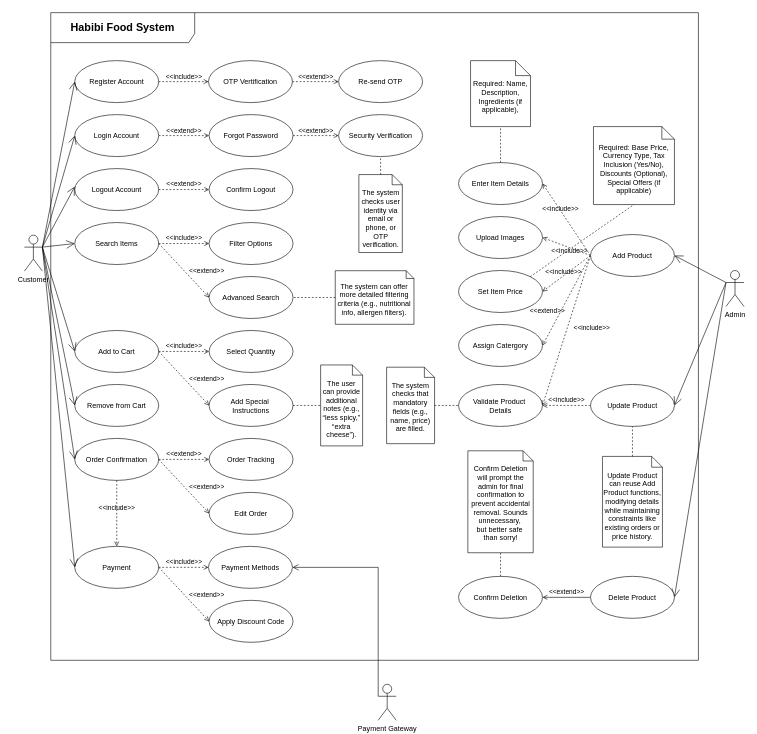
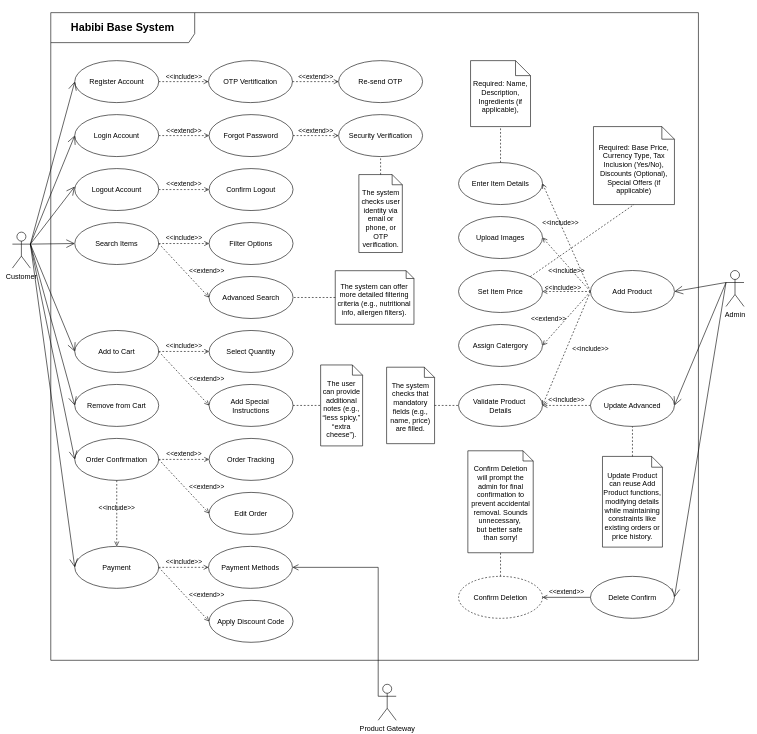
(123, 28) -> (123, 28)
(33, 253) -> (21, 250)
(633, 256) -> (633, 292)
(633, 406) -> (633, 406)
(501, 598) -> (501, 598)
(633, 598) -> (633, 598)
(388, 729) -> (388, 729)
